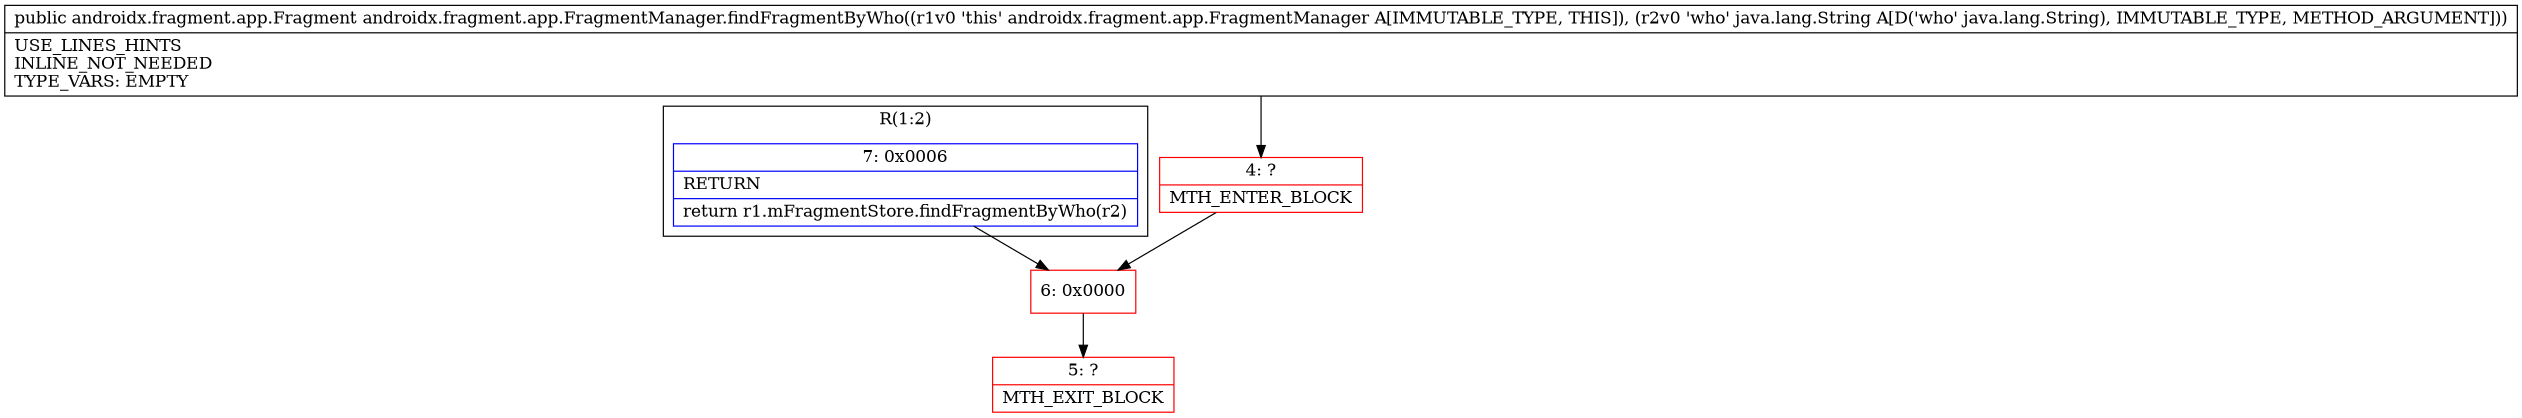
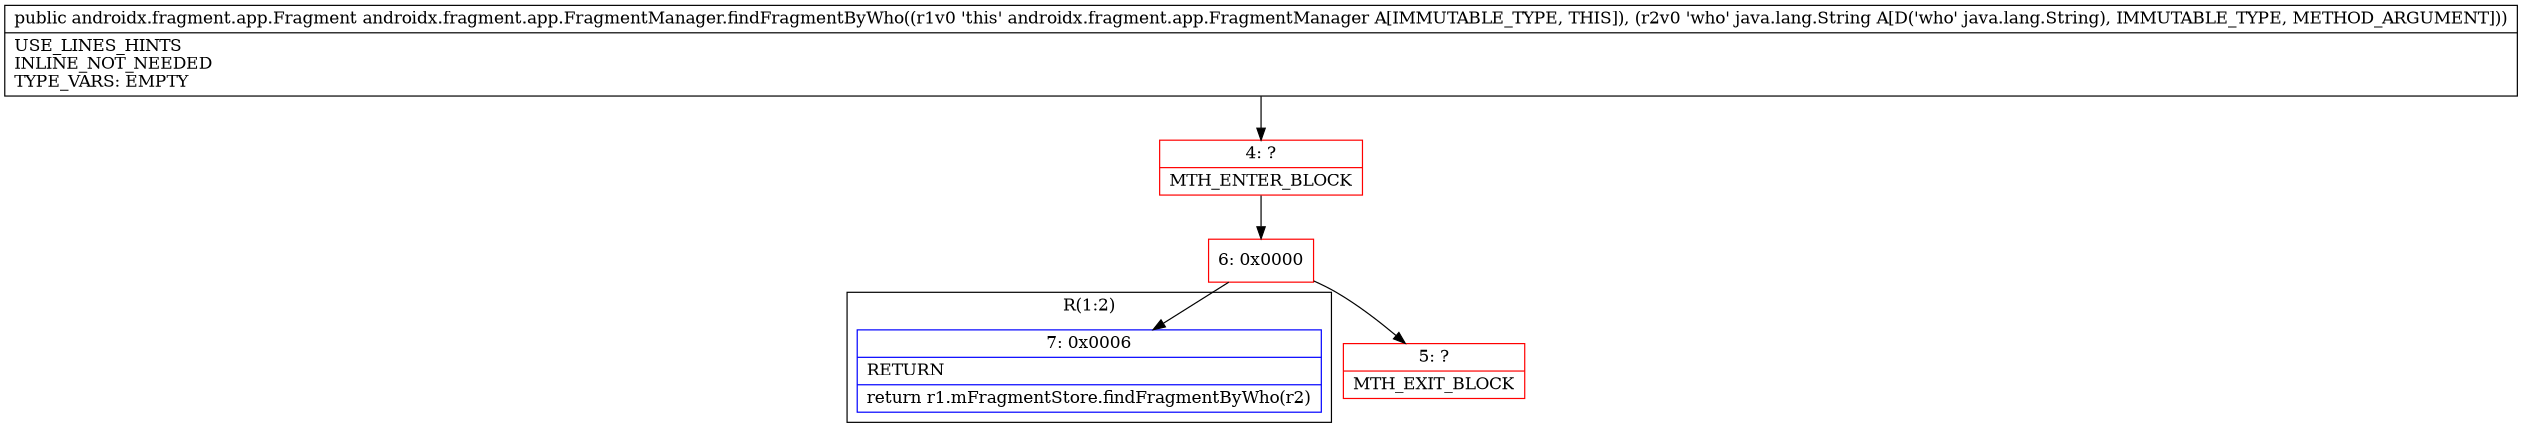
(1006, 245) -> (1196, 303)
